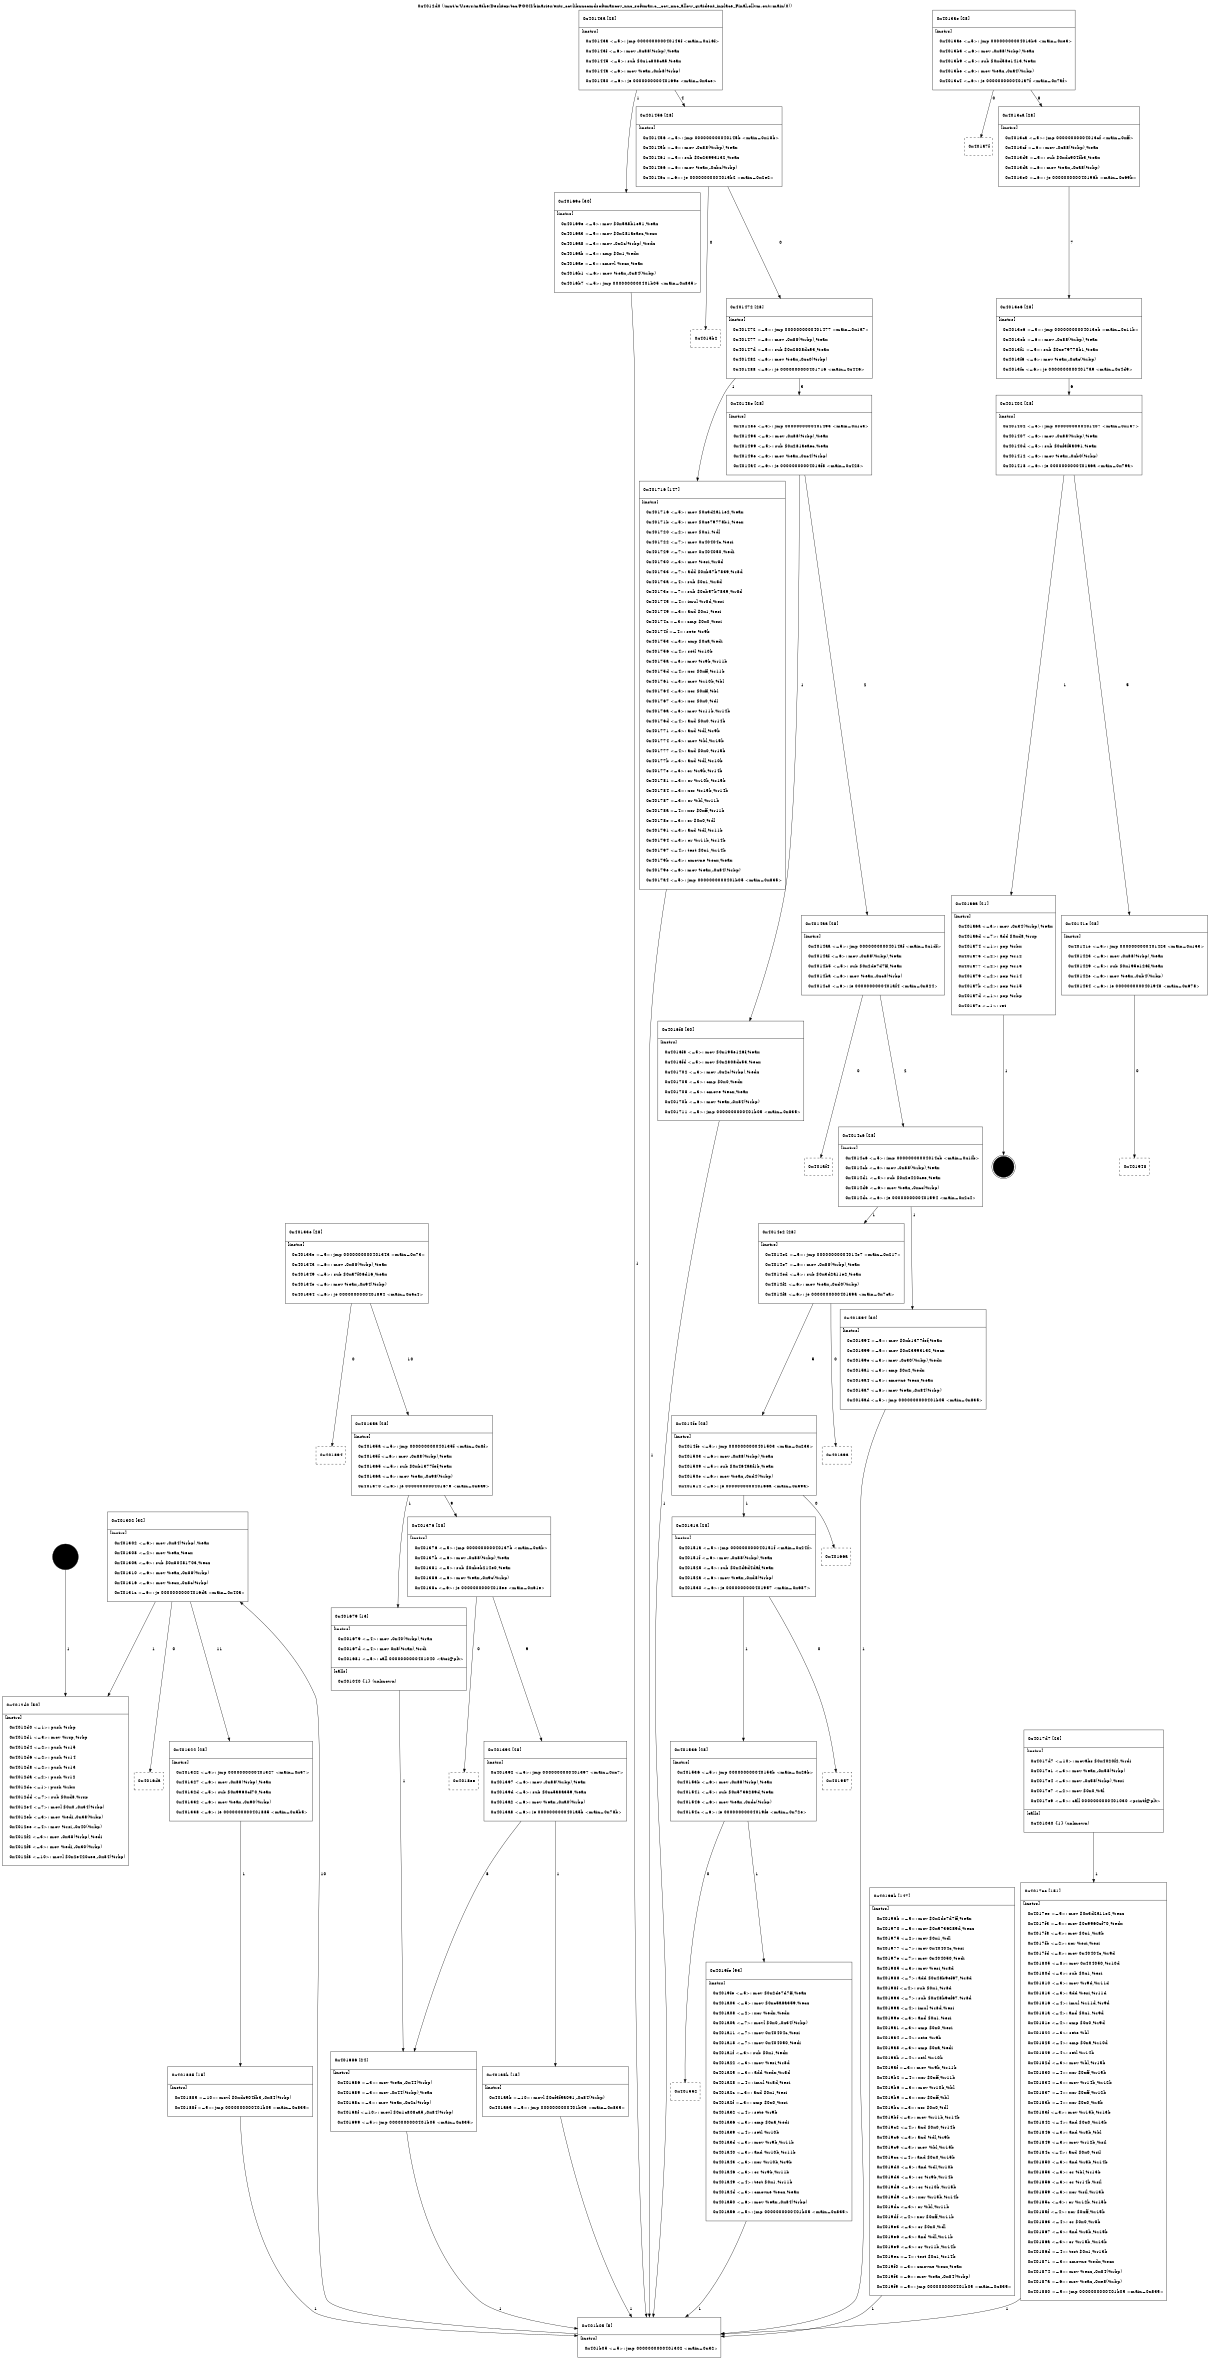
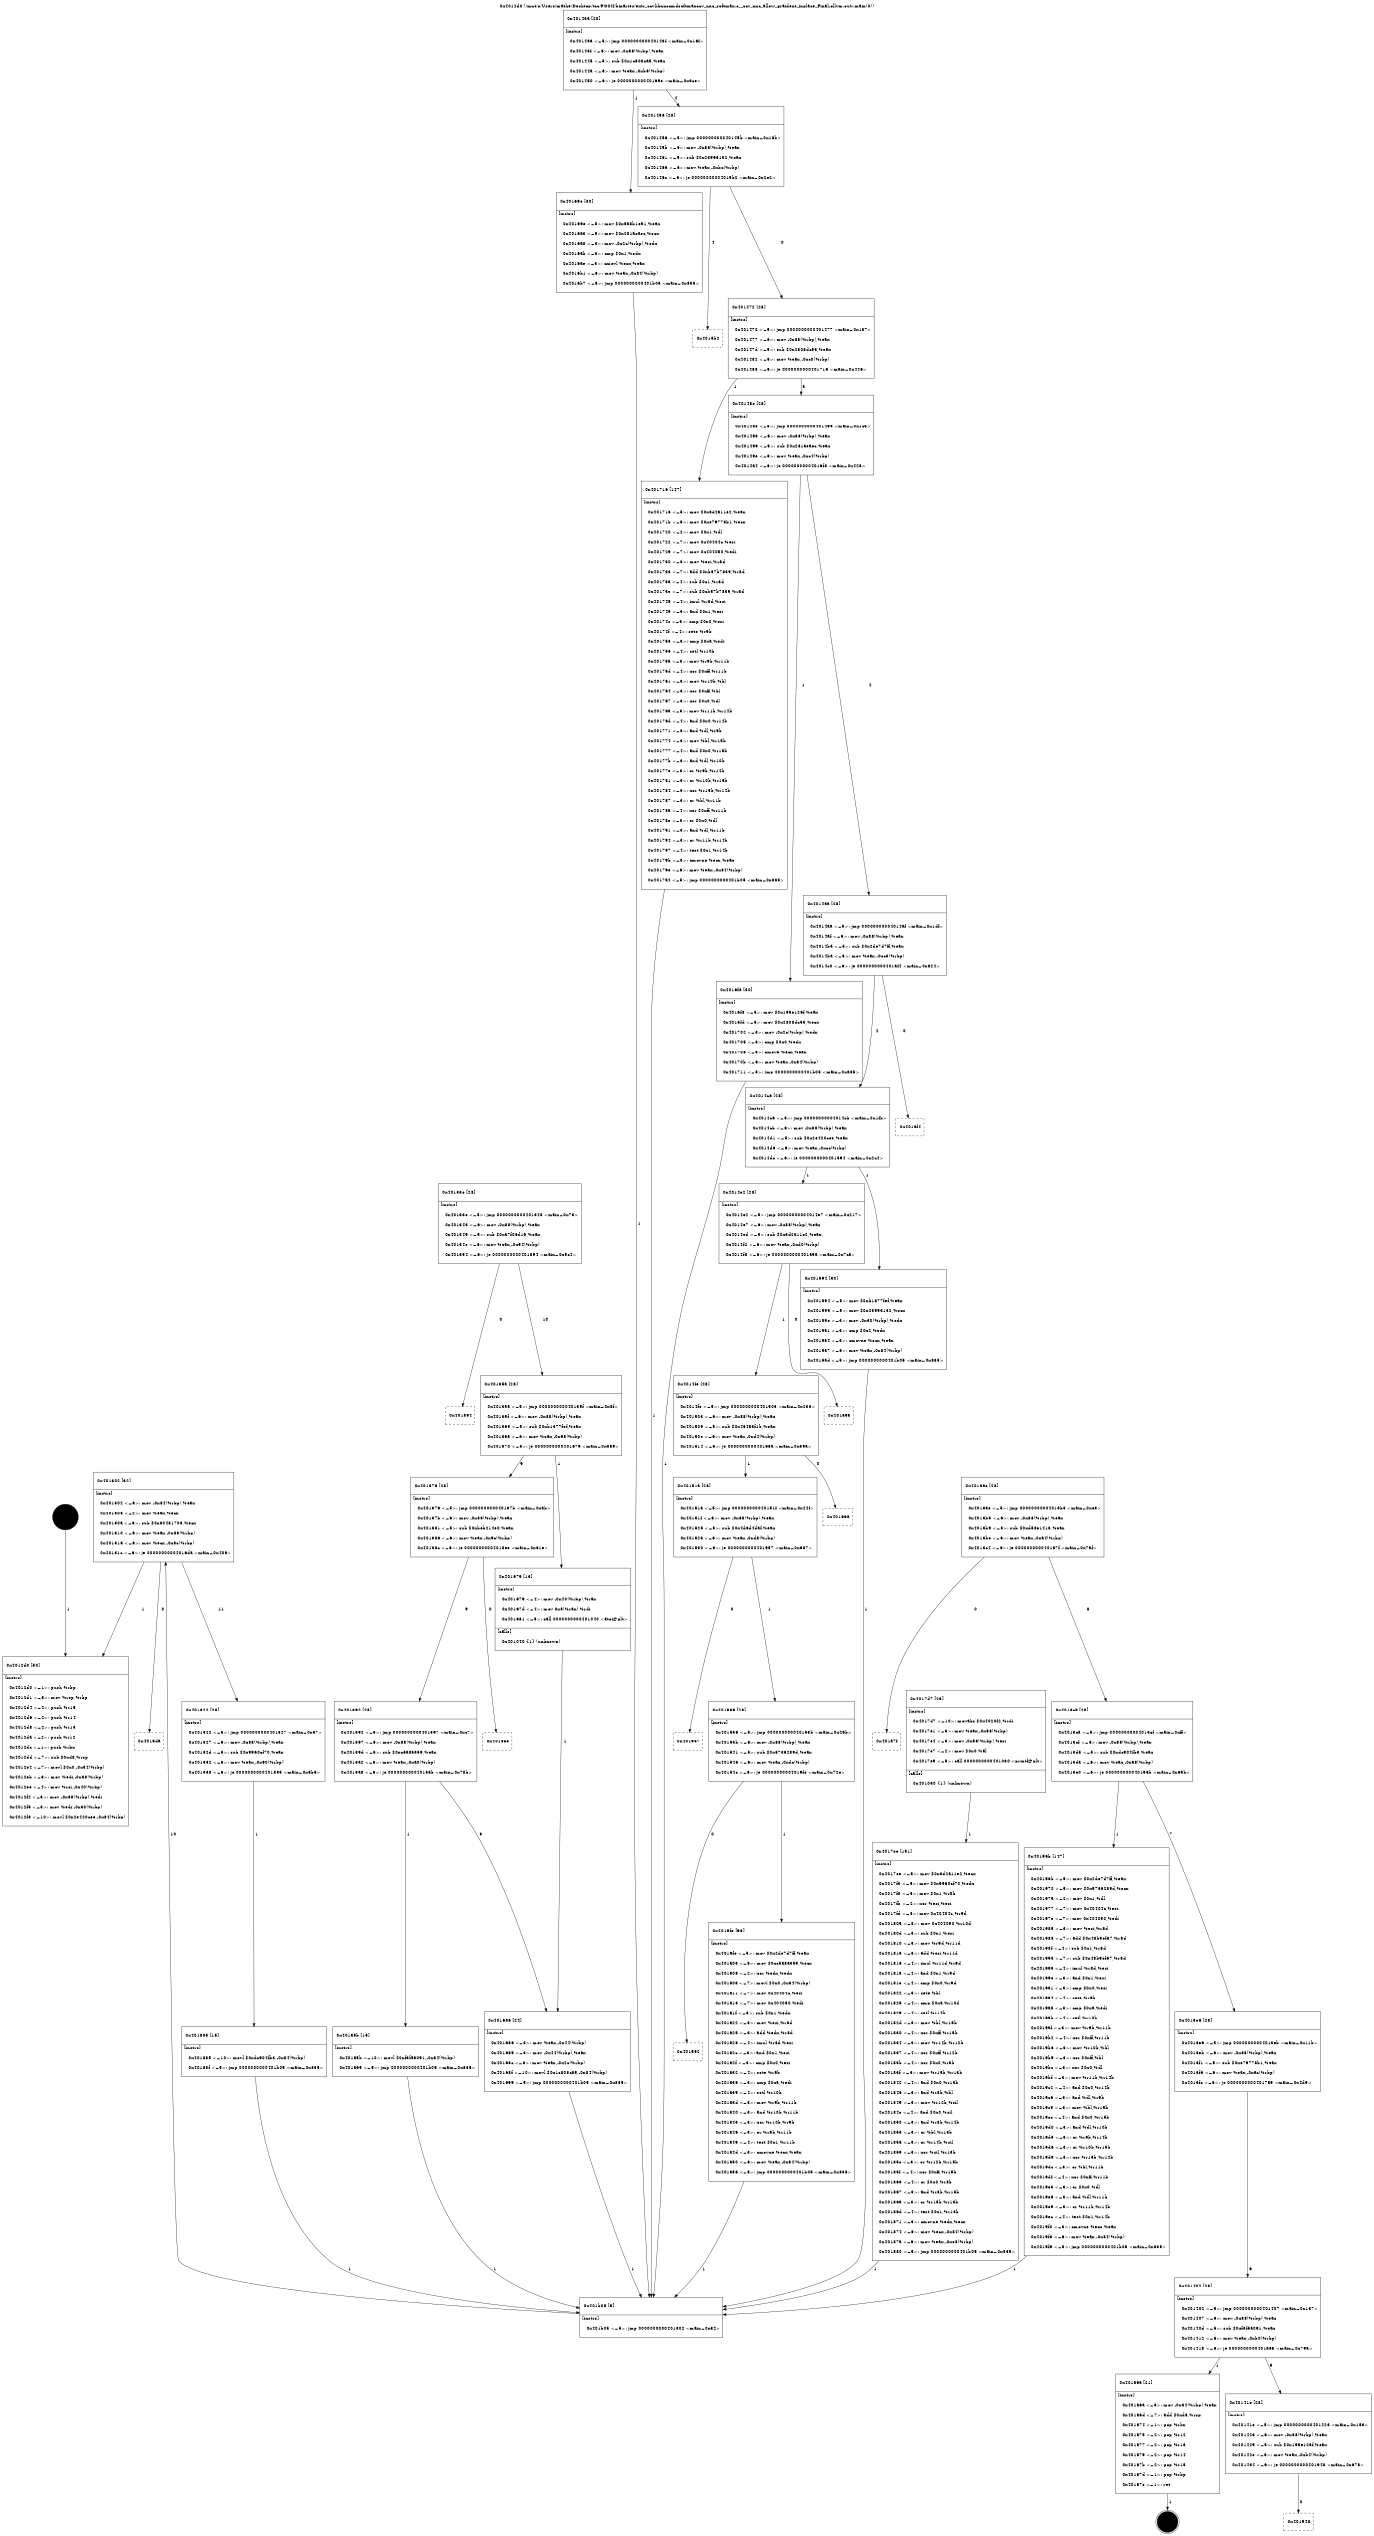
(711, 243) -> (713, 243)
(813, 1359) -> (783, 1320)
none -> (1116, 1813)
